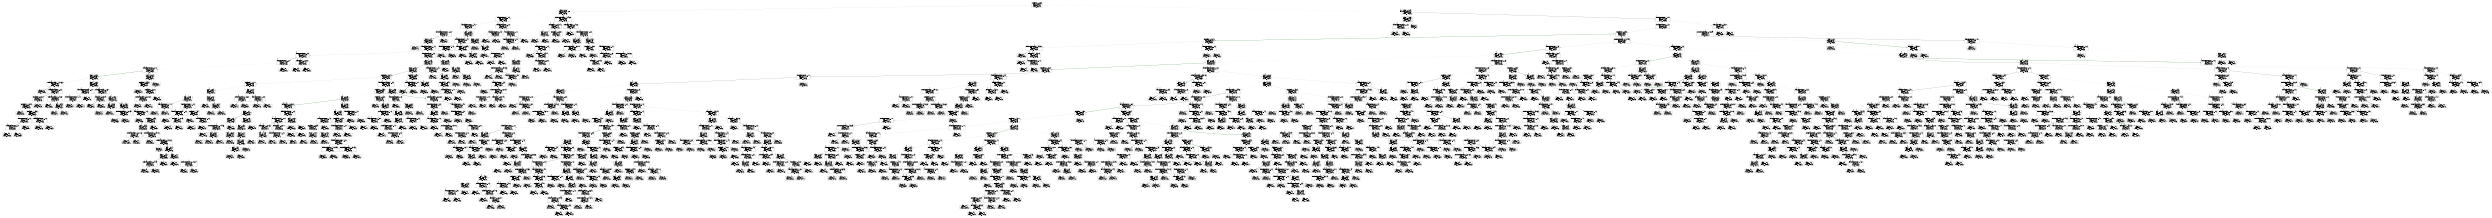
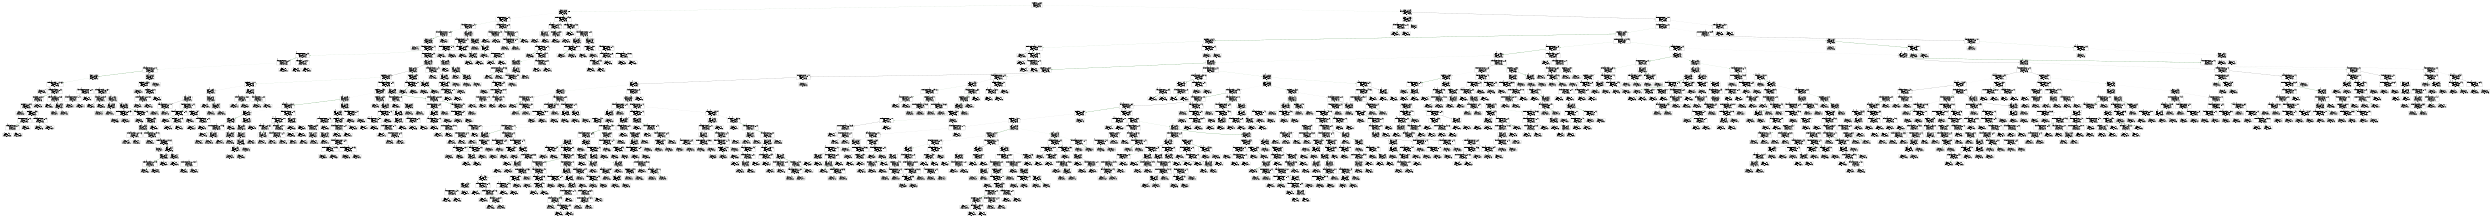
(94, 84) -> none
